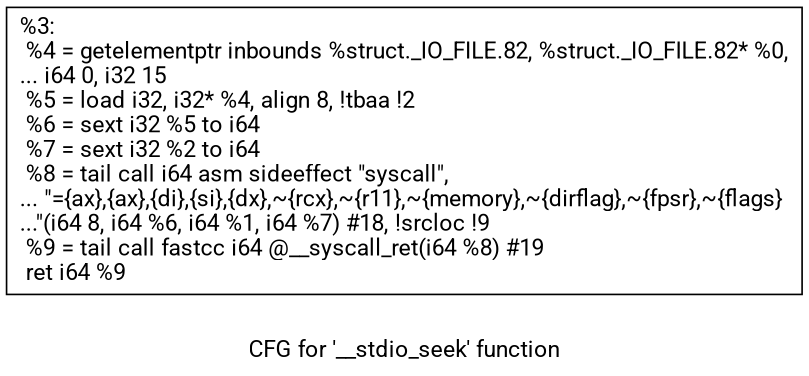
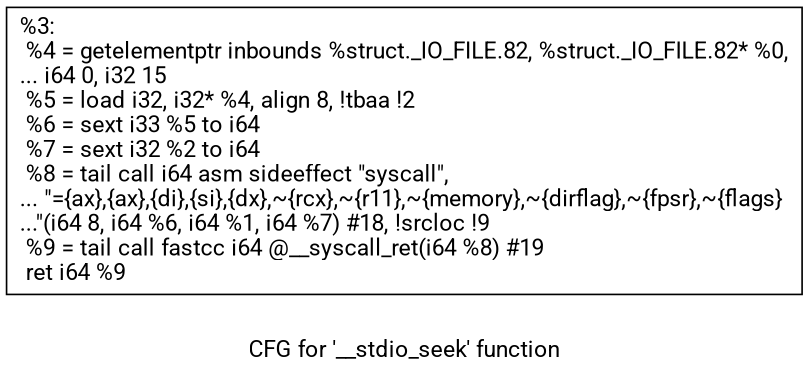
(140, 125) -> (140, 125)
